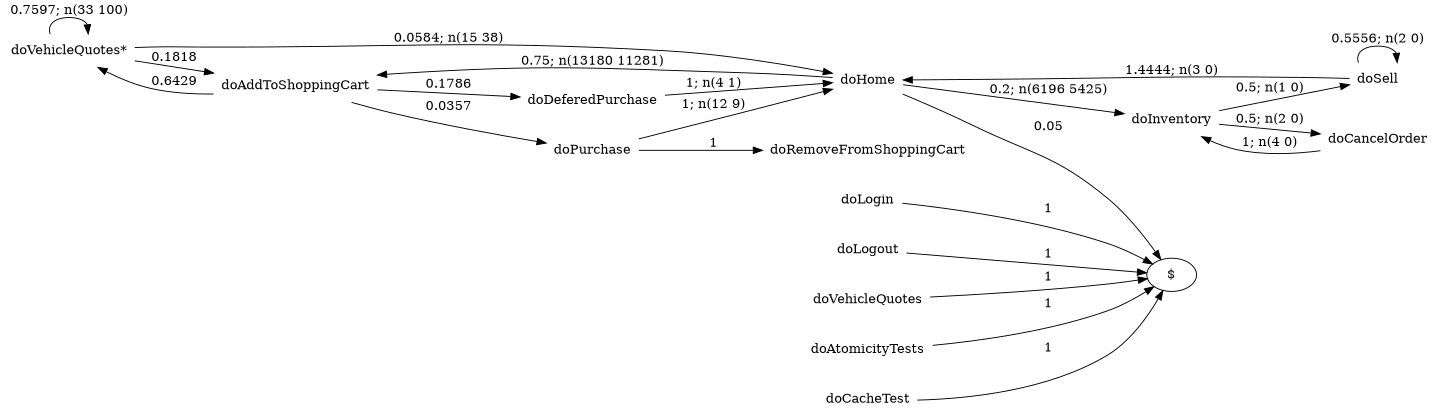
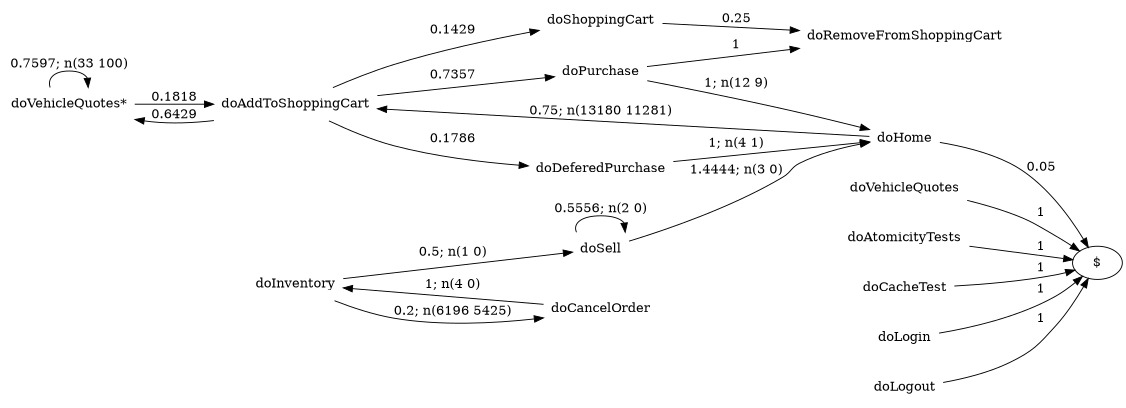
none -> (601, 20)
(480, 45) -> none
(1009, 99) -> none
(449, 107) -> (453, 75)
(1270, 119) -> (453, 311)
